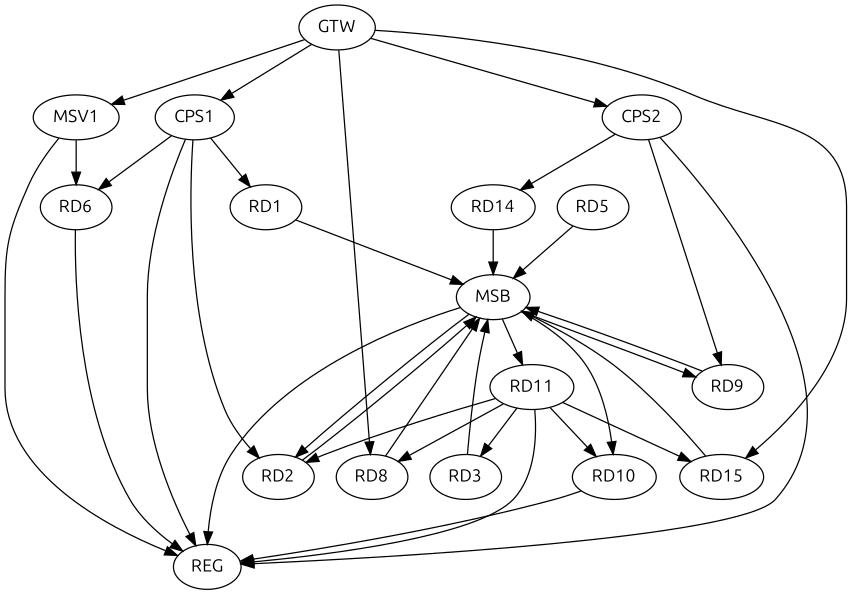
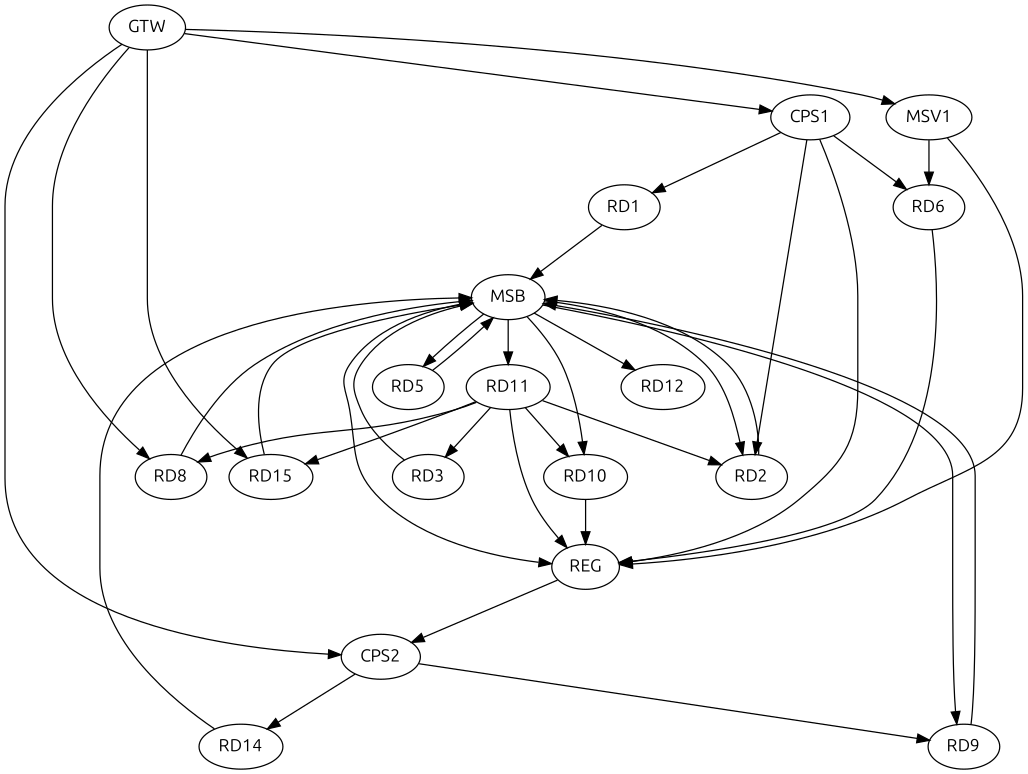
none -> (458, 335)
none -> (663, 387)
(721, 519) -> (490, 609)
